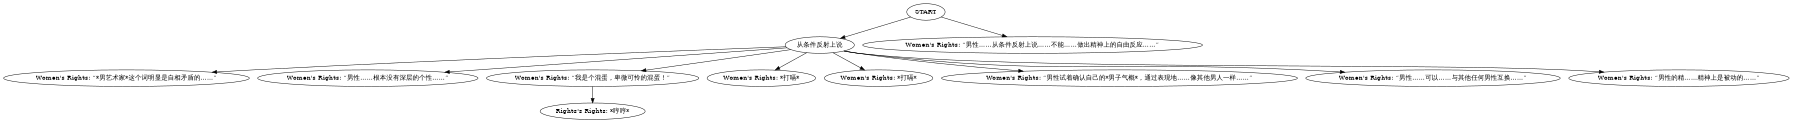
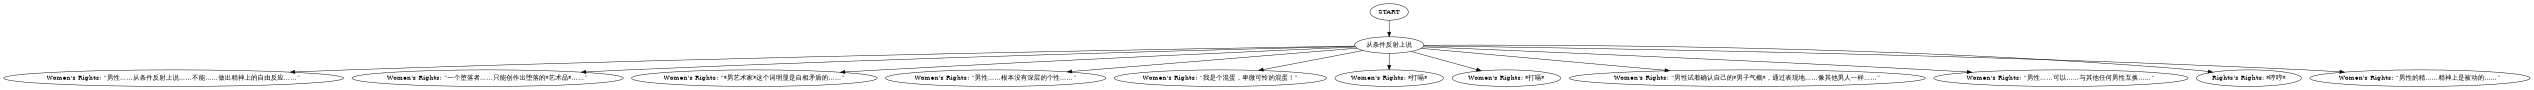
(972, 26) -> (825, 57)
none -> (488, 78)
(593, 92) -> (1816, 50)
